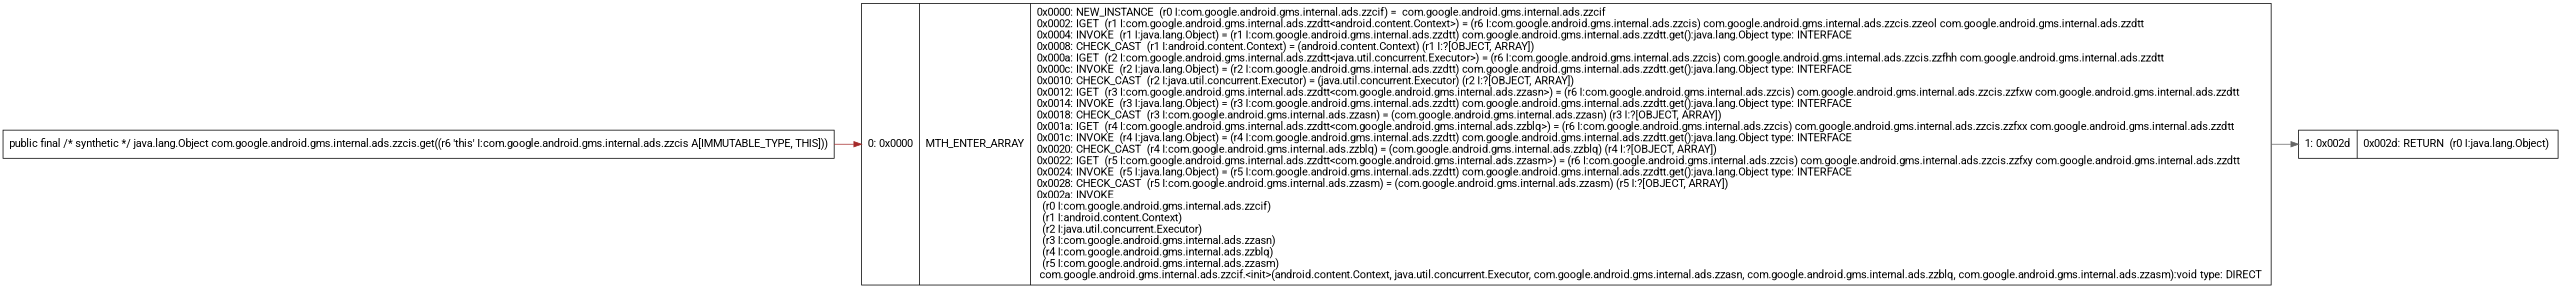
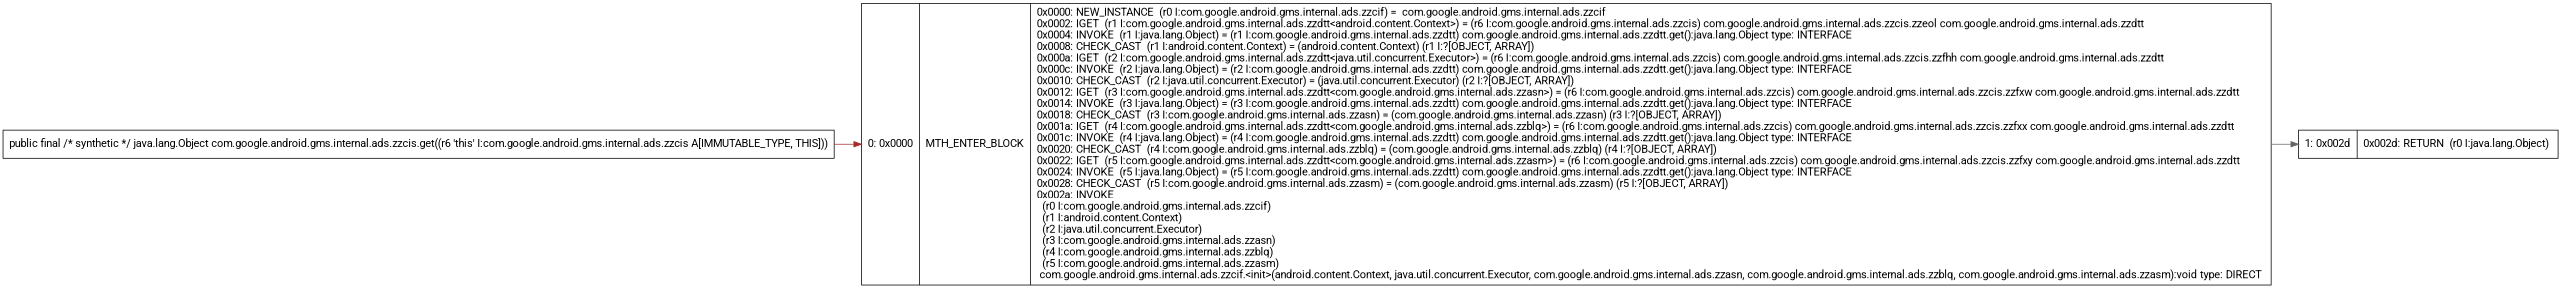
(975, 144) -> (975, 144)
